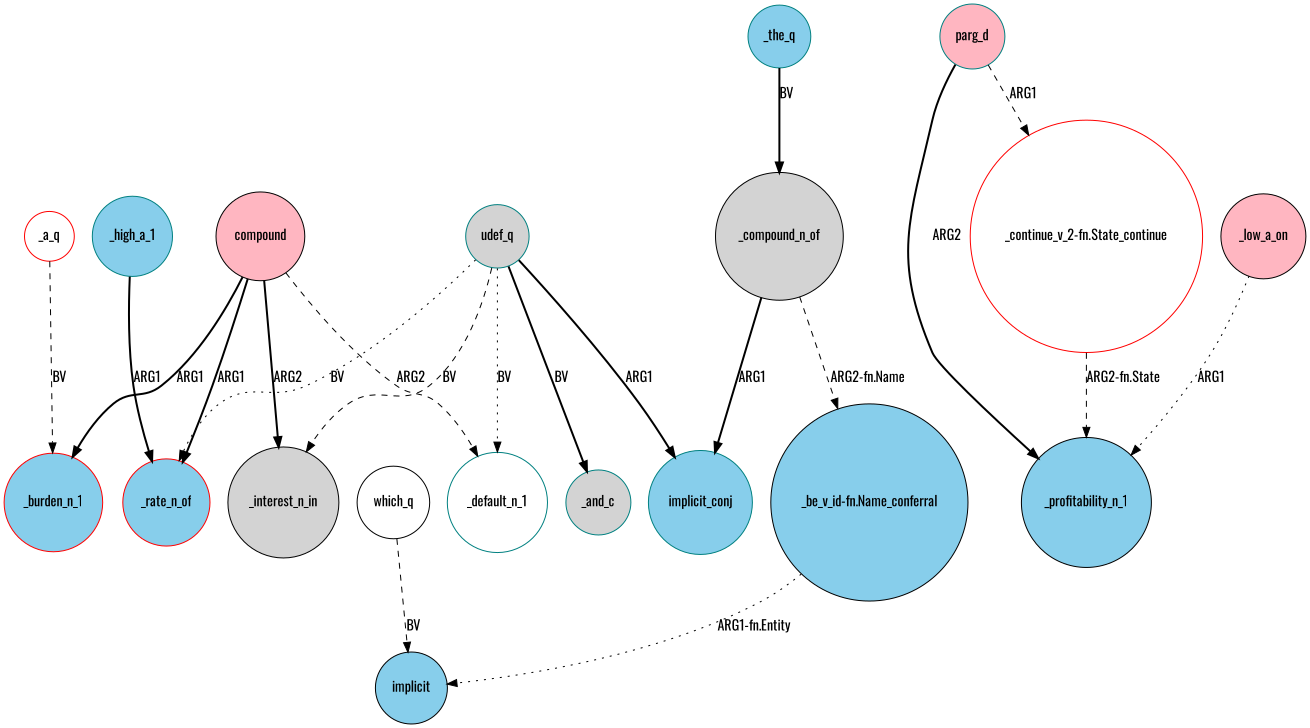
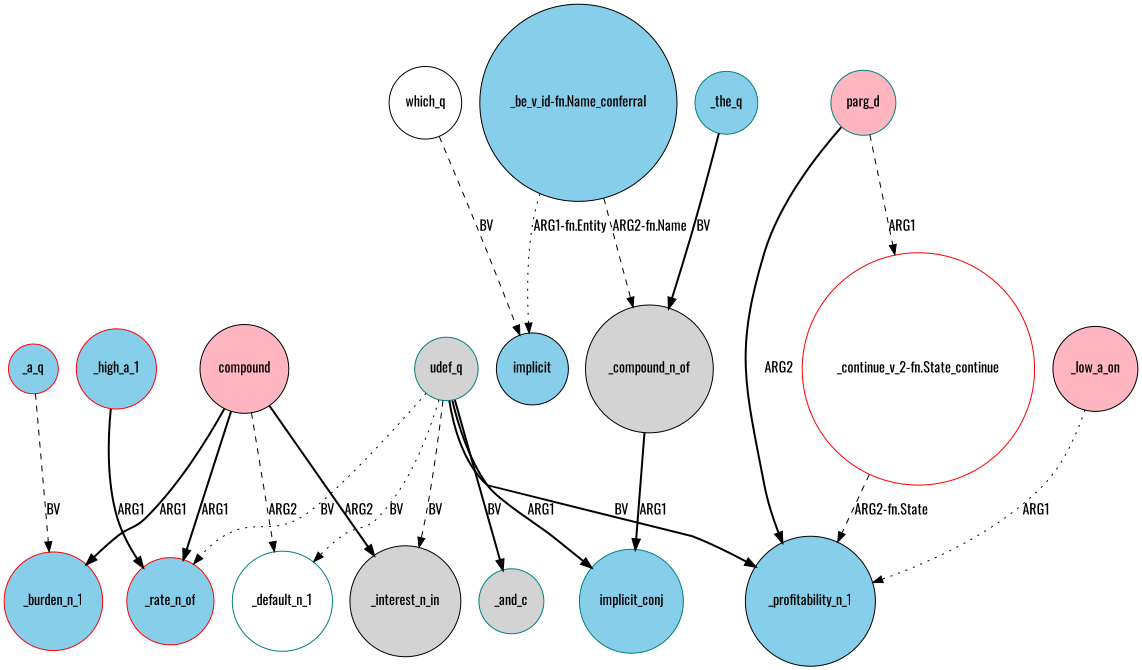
(49, 236) -> (33, 369)
(132, 236) -> (116, 369)
(817, 348) -> (617, 248)
none -> (573, 507)
